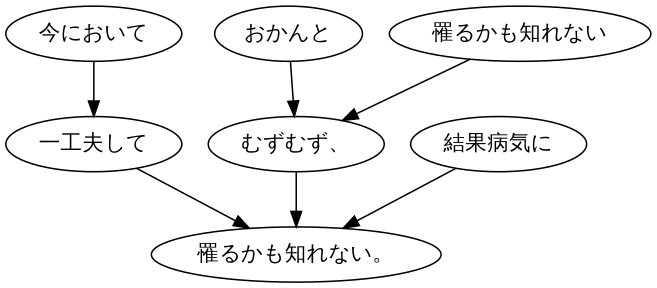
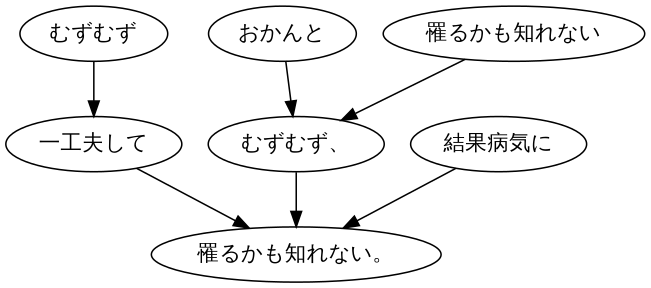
(94, 34) -> (94, 34)
